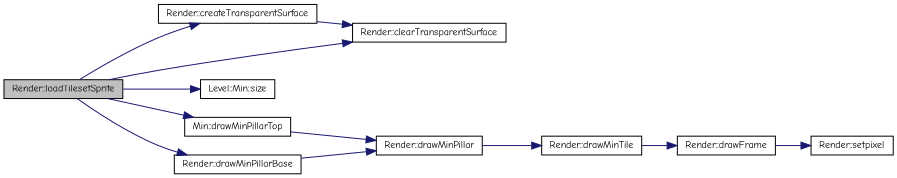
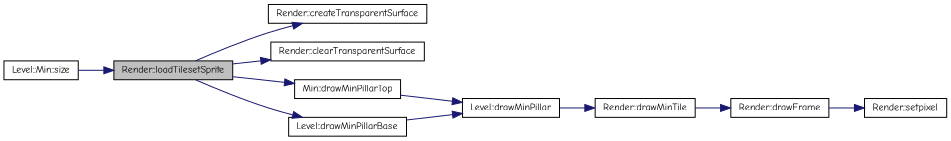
(330, 23) -> none
(157, 89) -> (91, 70)
(429, 146) -> (511, 108)
(238, 164) -> (348, 127)
